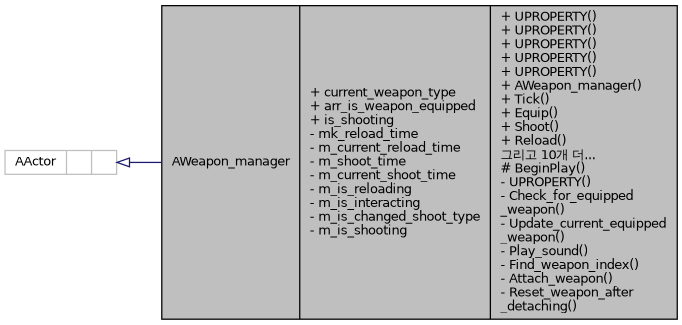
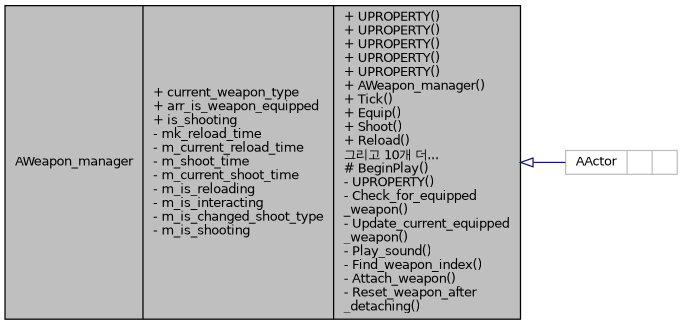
(146, 162) -> (549, 162)
